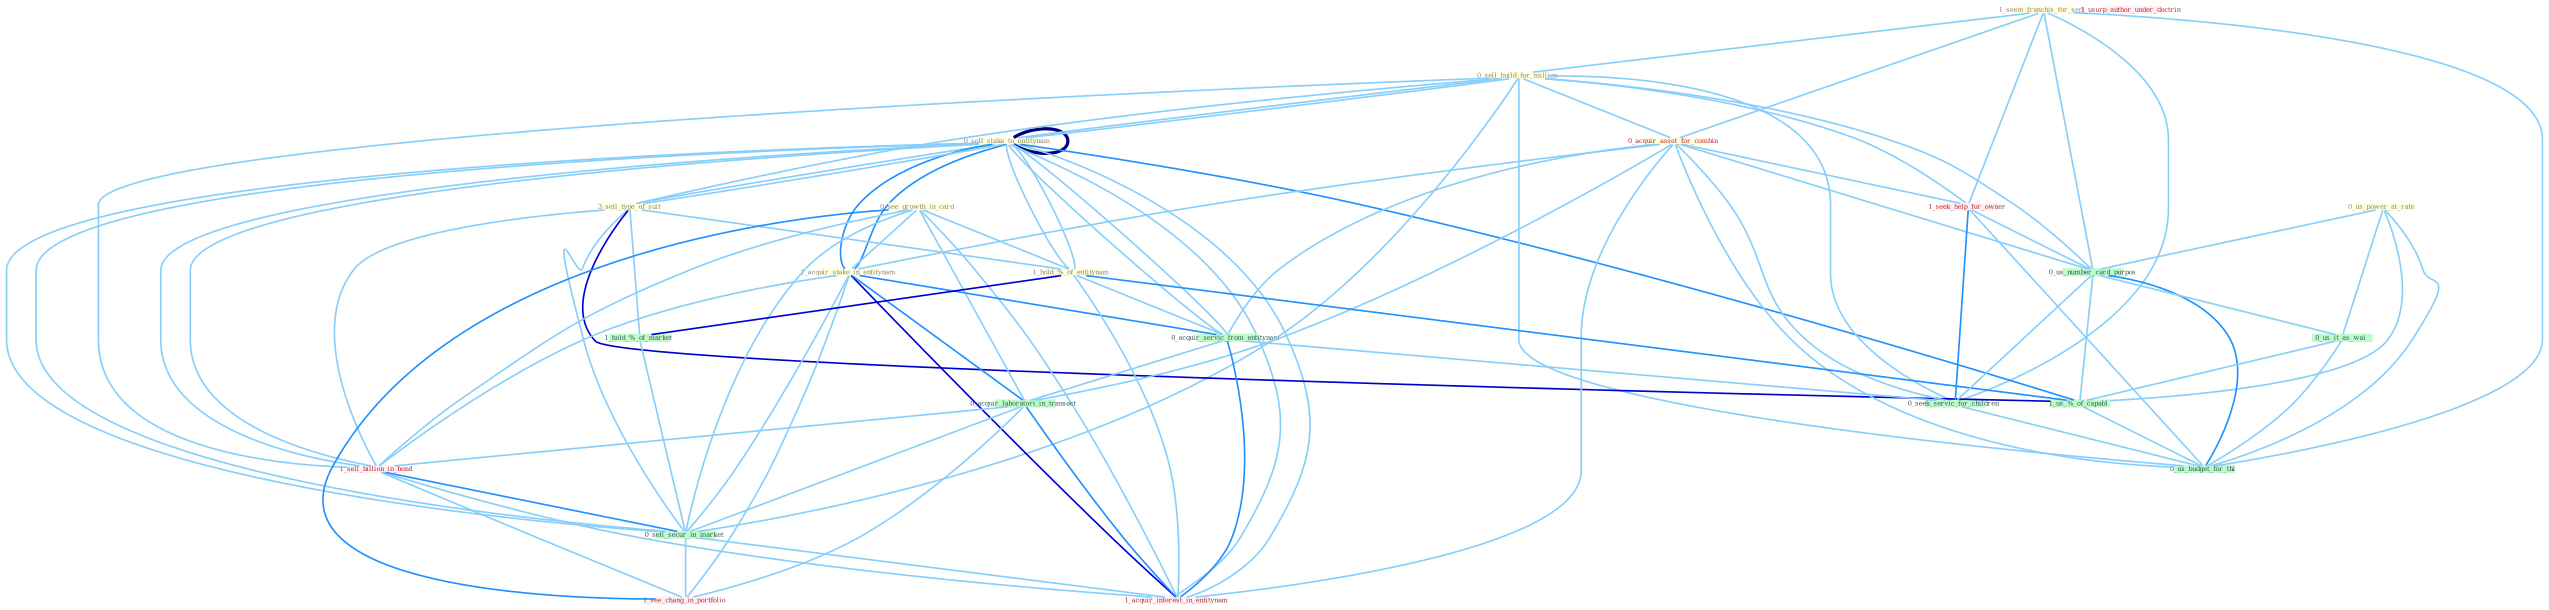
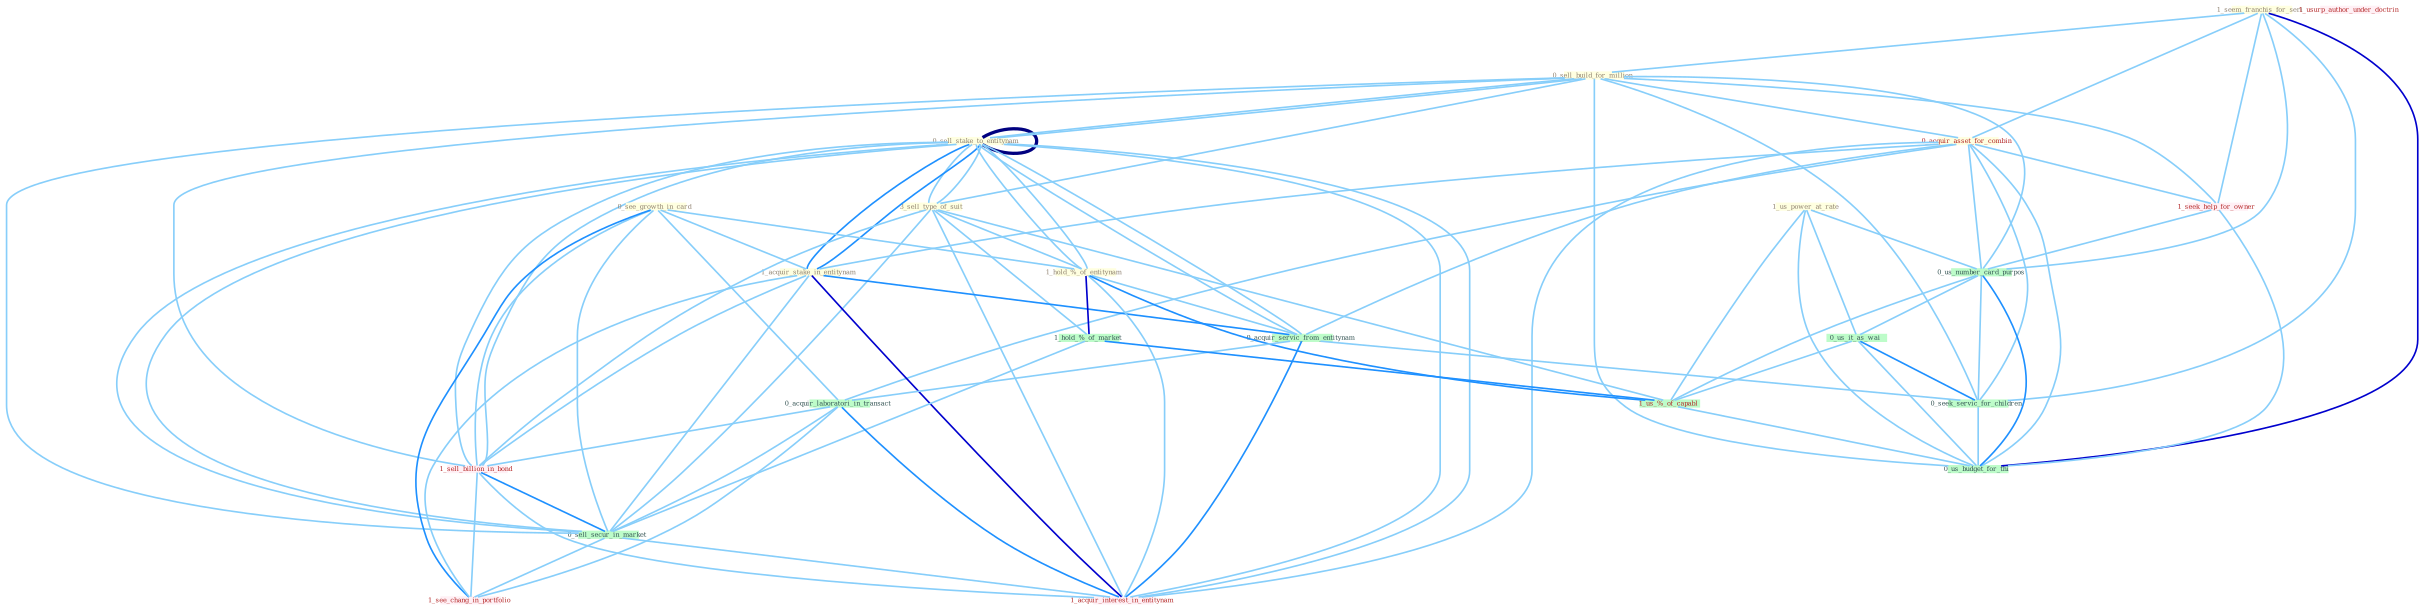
(2542, 168) -> (2408, 359)
(2383, 207) -> (1806, 207)
(1552, 251) -> (1270, 359)
(1962, 305) -> (1918, 371)
(937, 338) -> none
(1249, 379) -> (1301, 305)
(2080, 404) -> (1670, 404)
(1077, 412) -> (1027, 403)
